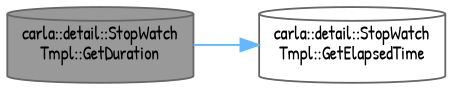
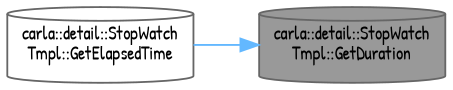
(217, 45) -> (217, 45)
